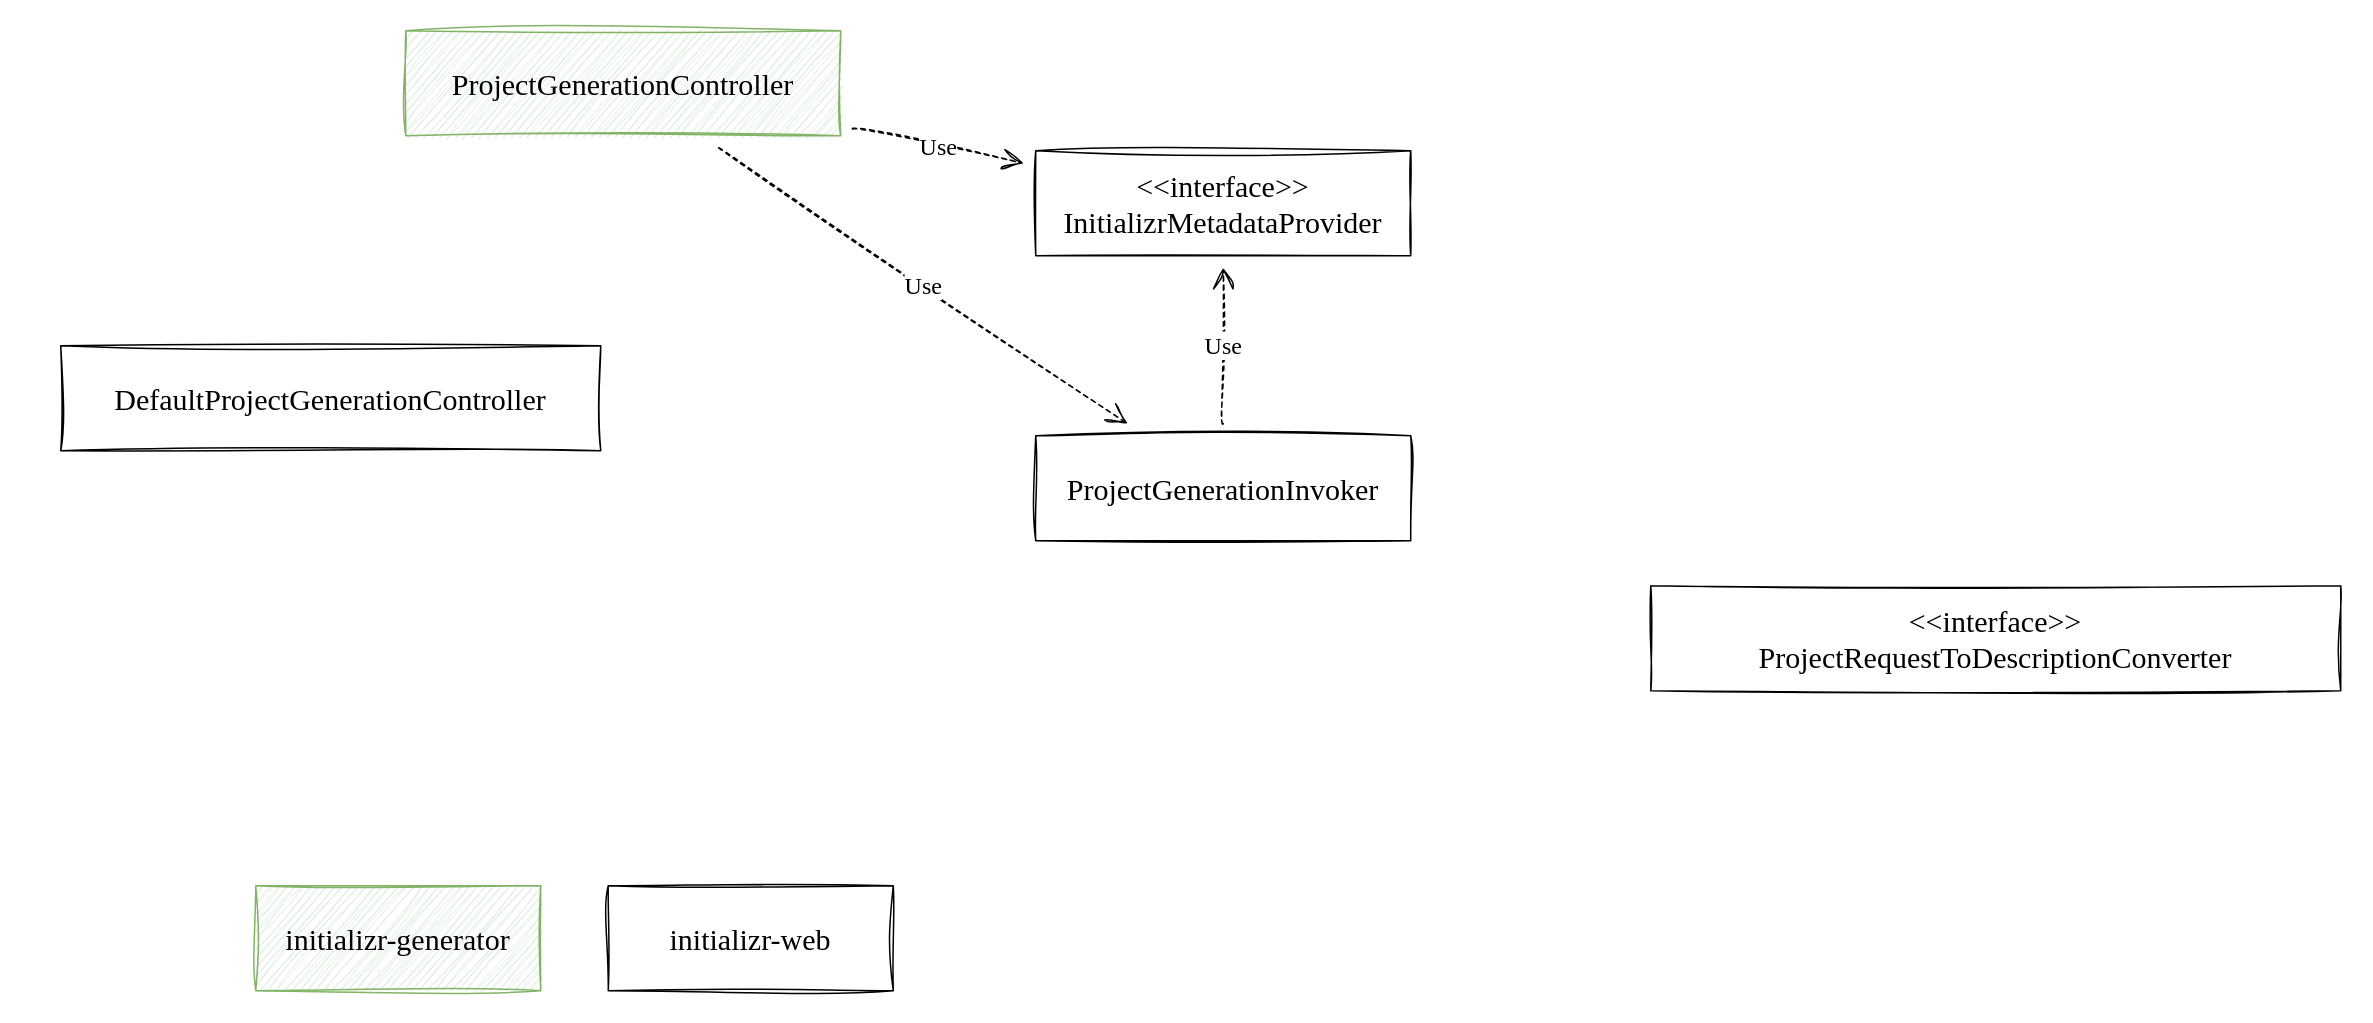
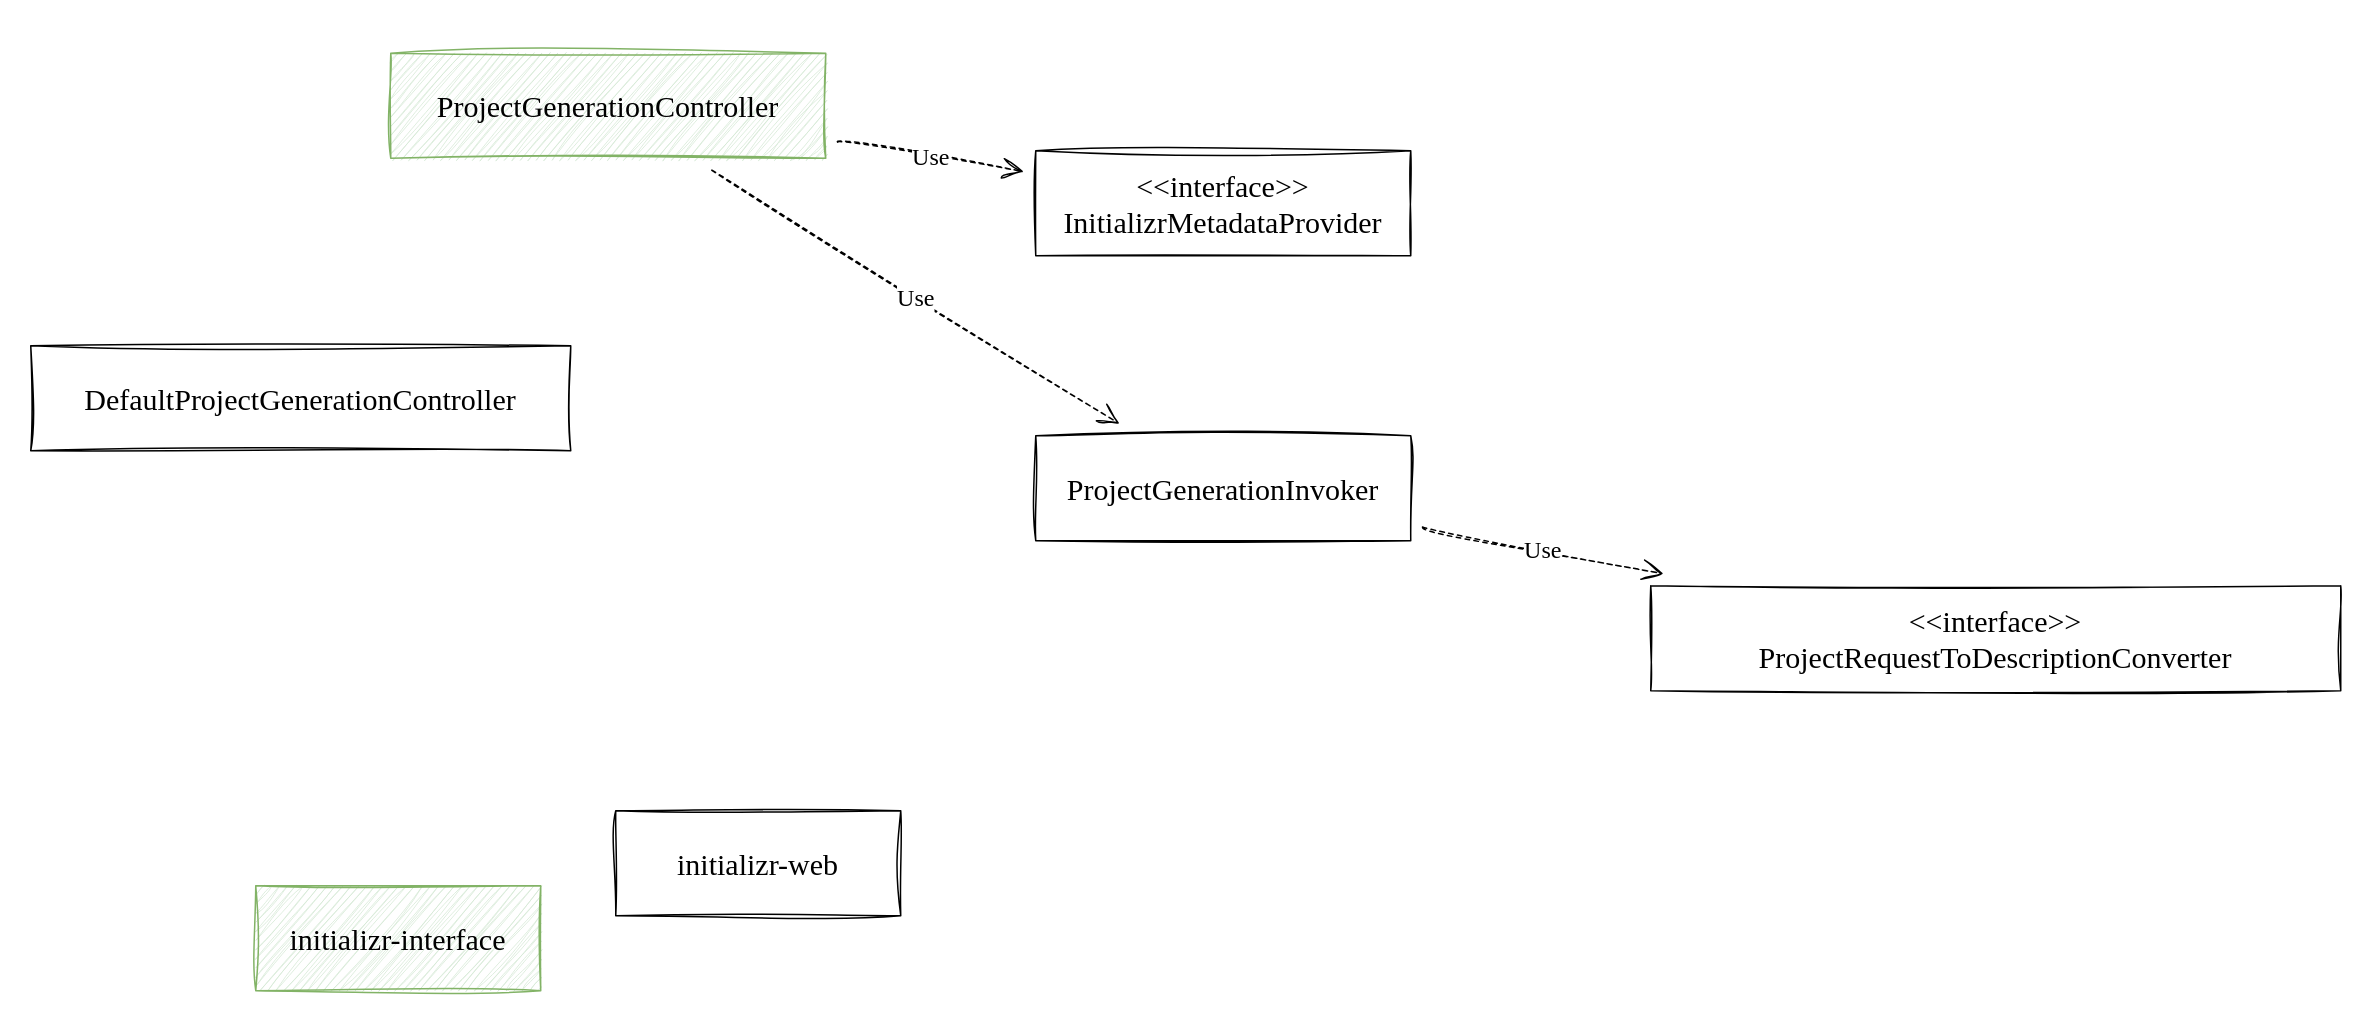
(623, 83) -> (608, 106)
(1223, 381) -> (1542, 550)
(331, 398) -> (301, 398)
(398, 938) -> (398, 938)
(751, 938) -> (758, 863)
